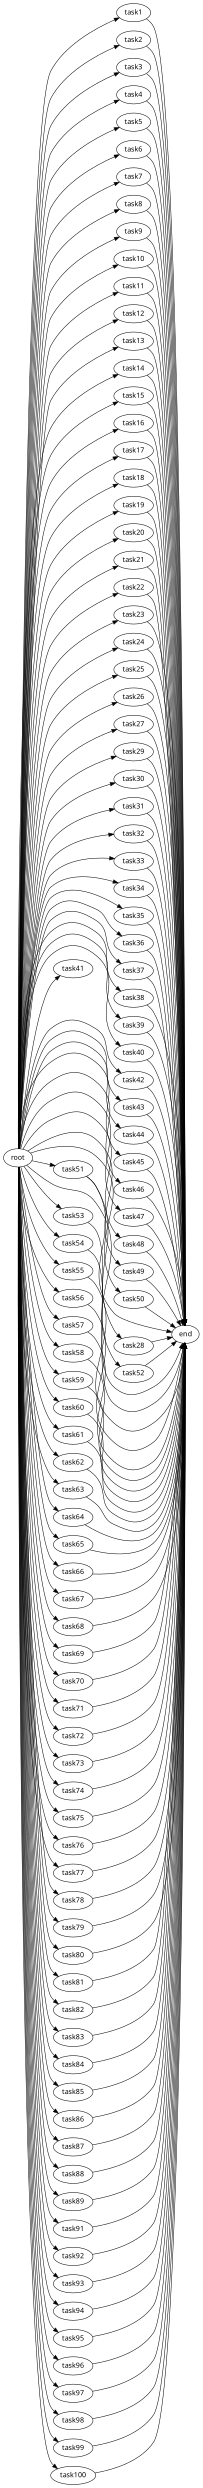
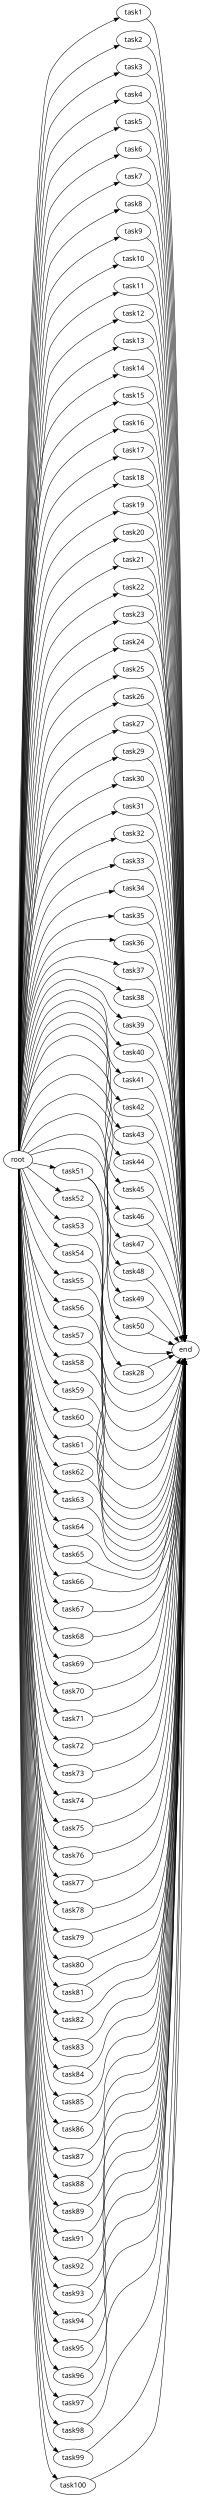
none -> (173, 1171)
